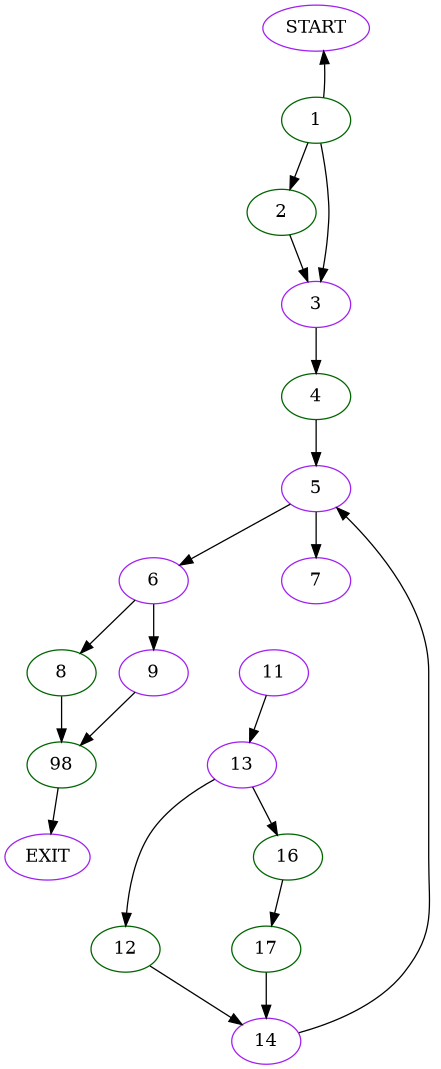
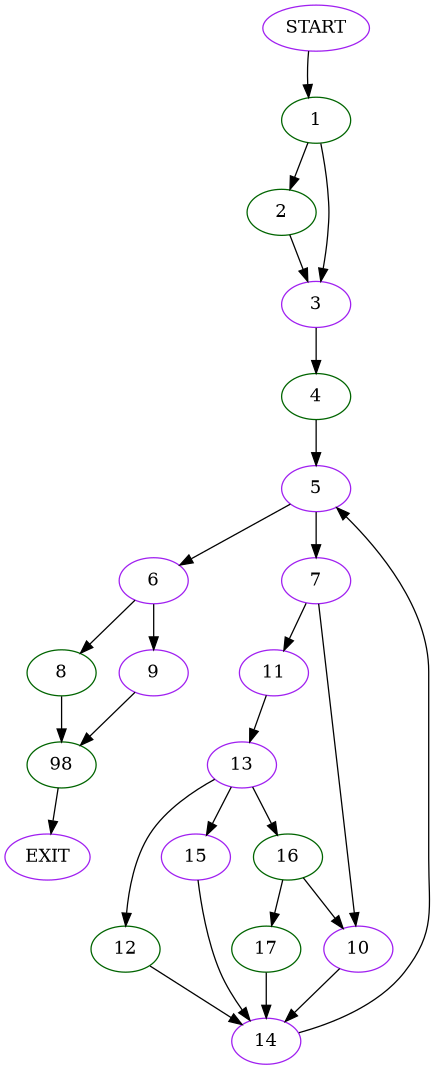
(325, 81) -> (308, 68)
none -> (298, 621)
none -> (196, 857)
none -> (358, 949)
